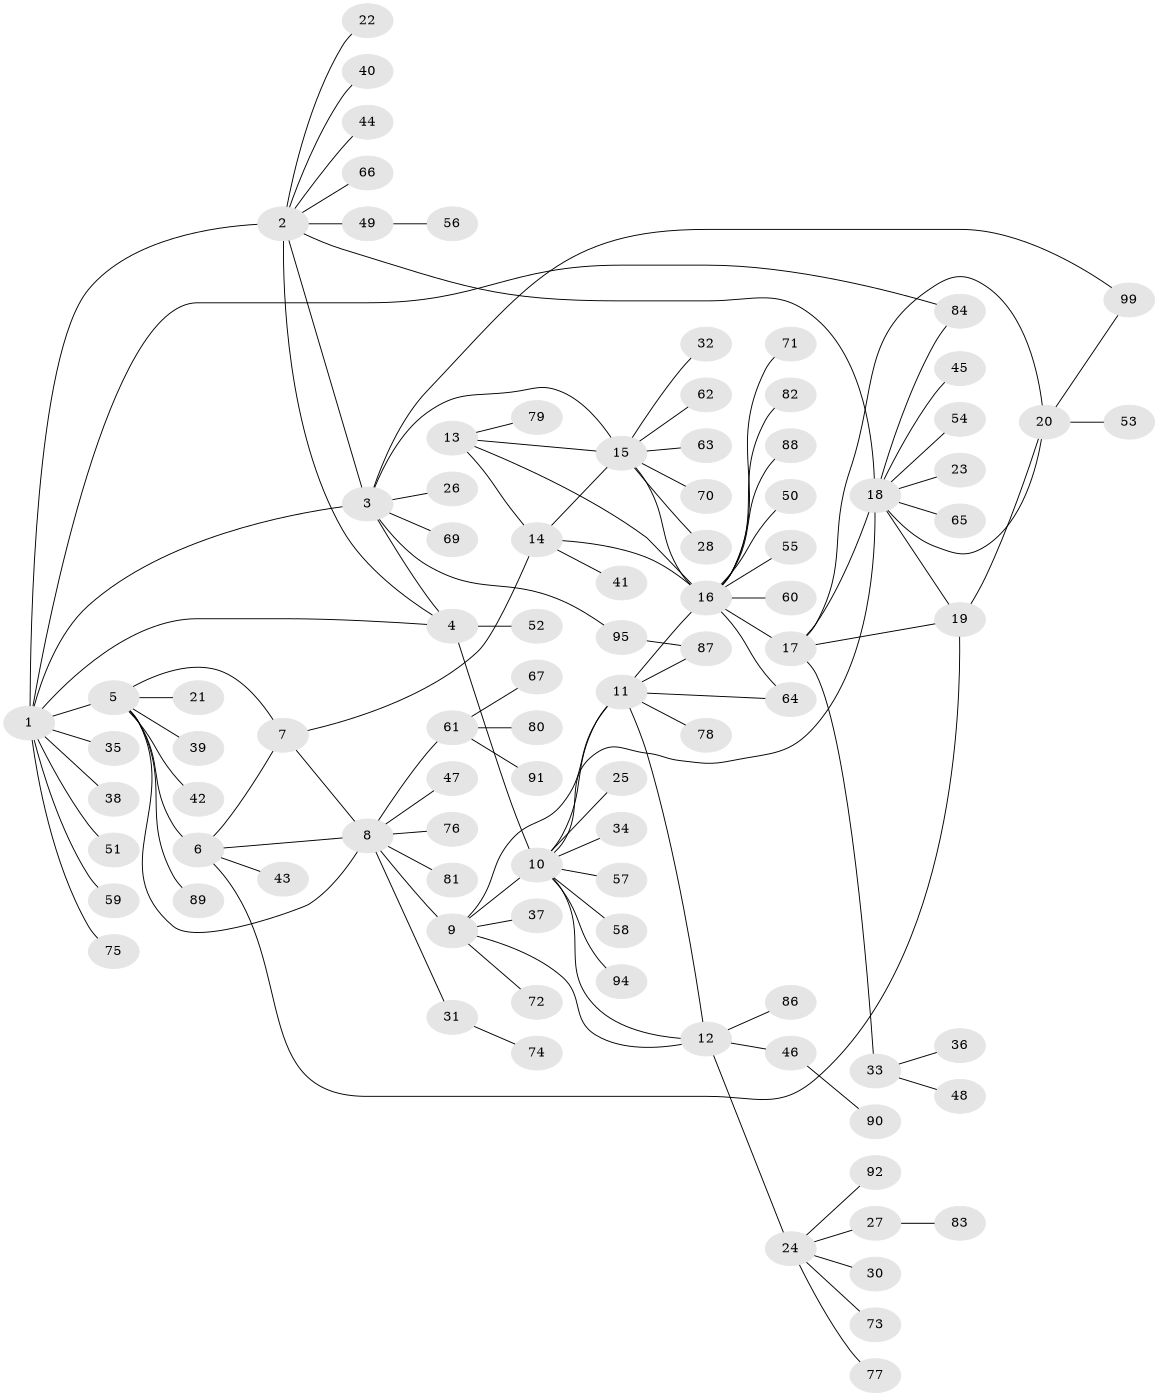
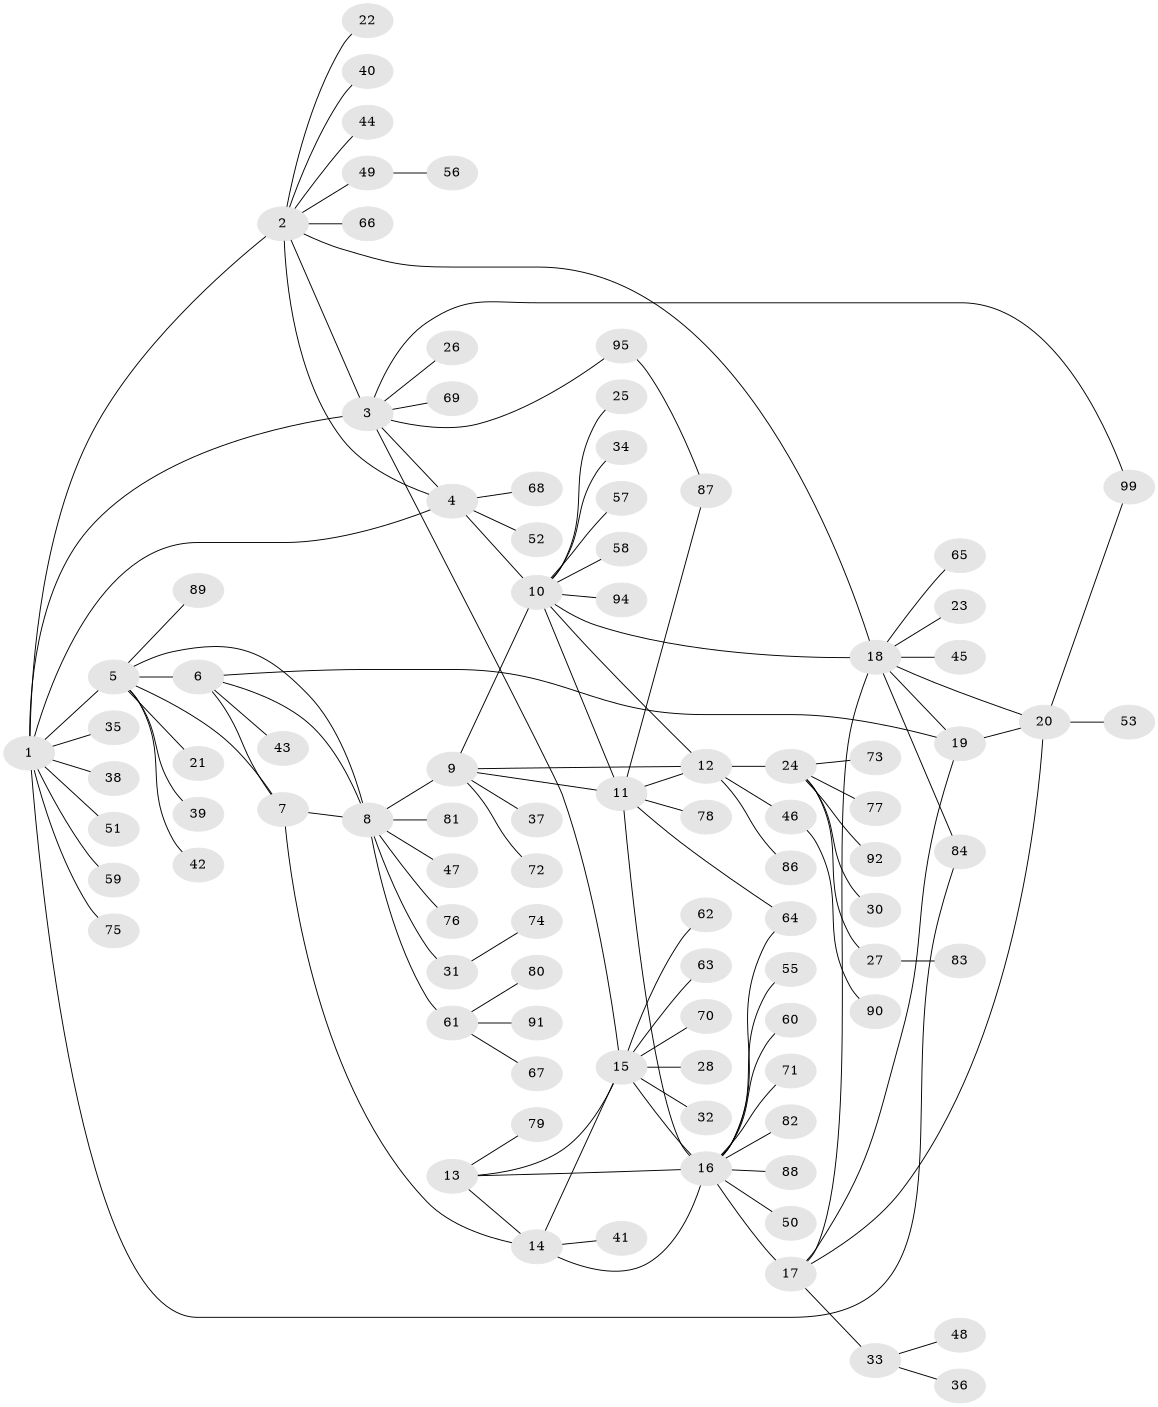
(960, 419) -> none
none -> (537, 489)
